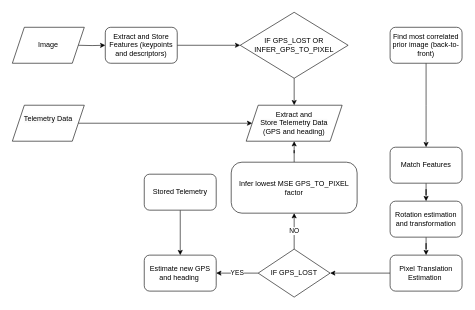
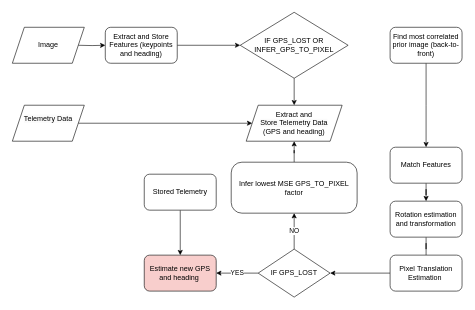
(141, 45) -> (141, 45)
(426, 249) -> (426, 251)
(180, 273) -> (180, 273)
